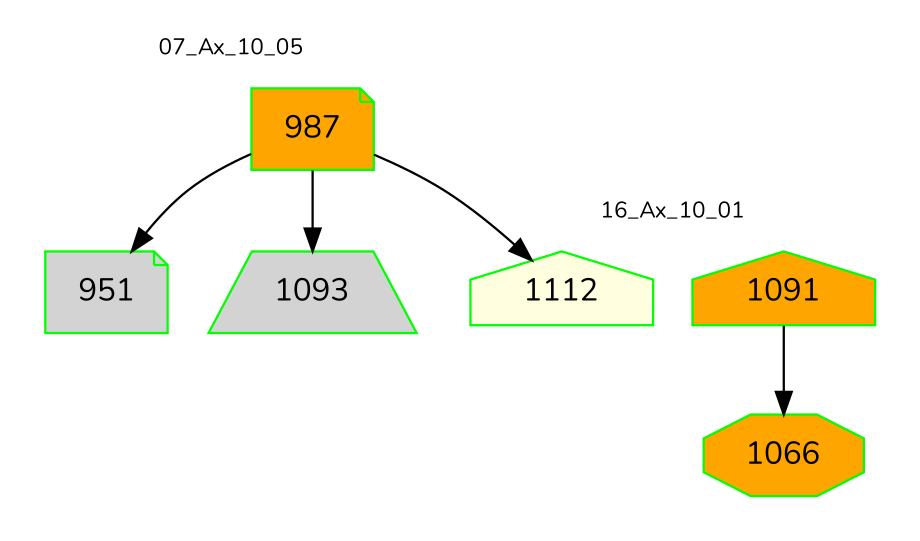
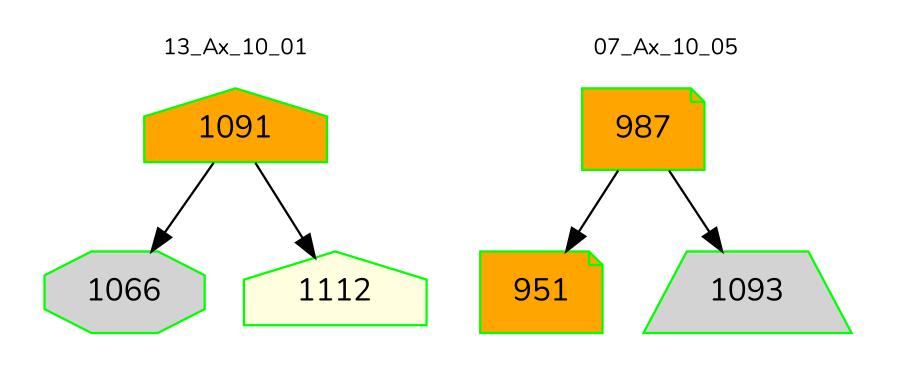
(469, 208) -> (279, 200)
(673, 212) -> (236, 49)
(106, 292) -> (541, 292)
(784, 455) -> (125, 292)
